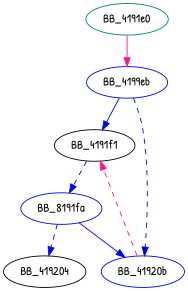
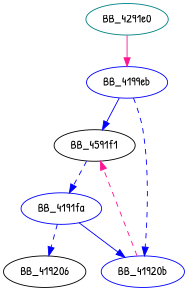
(127, 19) -> (127, 19)
(95, 145) -> (95, 145)
(61, 209) -> (61, 209)
(45, 272) -> (45, 272)
